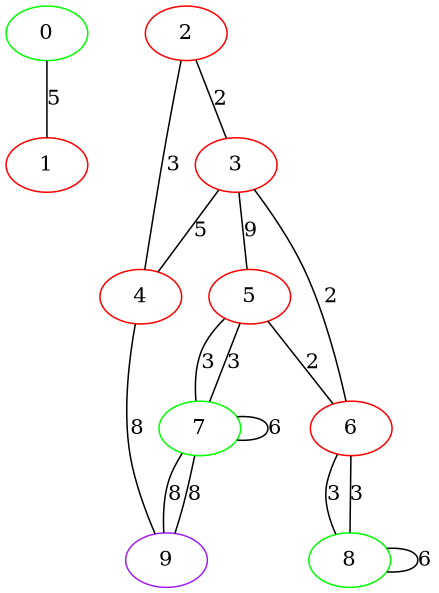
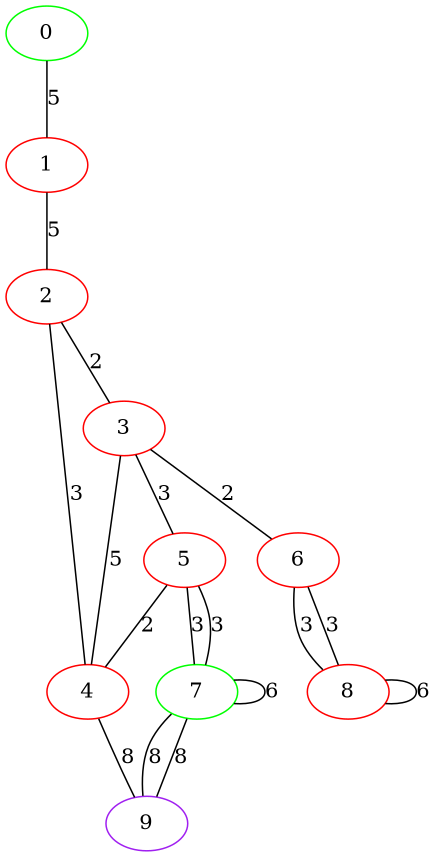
none -> (47, 231)
(251, 231) -> (165, 494)
(300, 362) -> (136, 626)
(350, 560) -> (348, 692)
